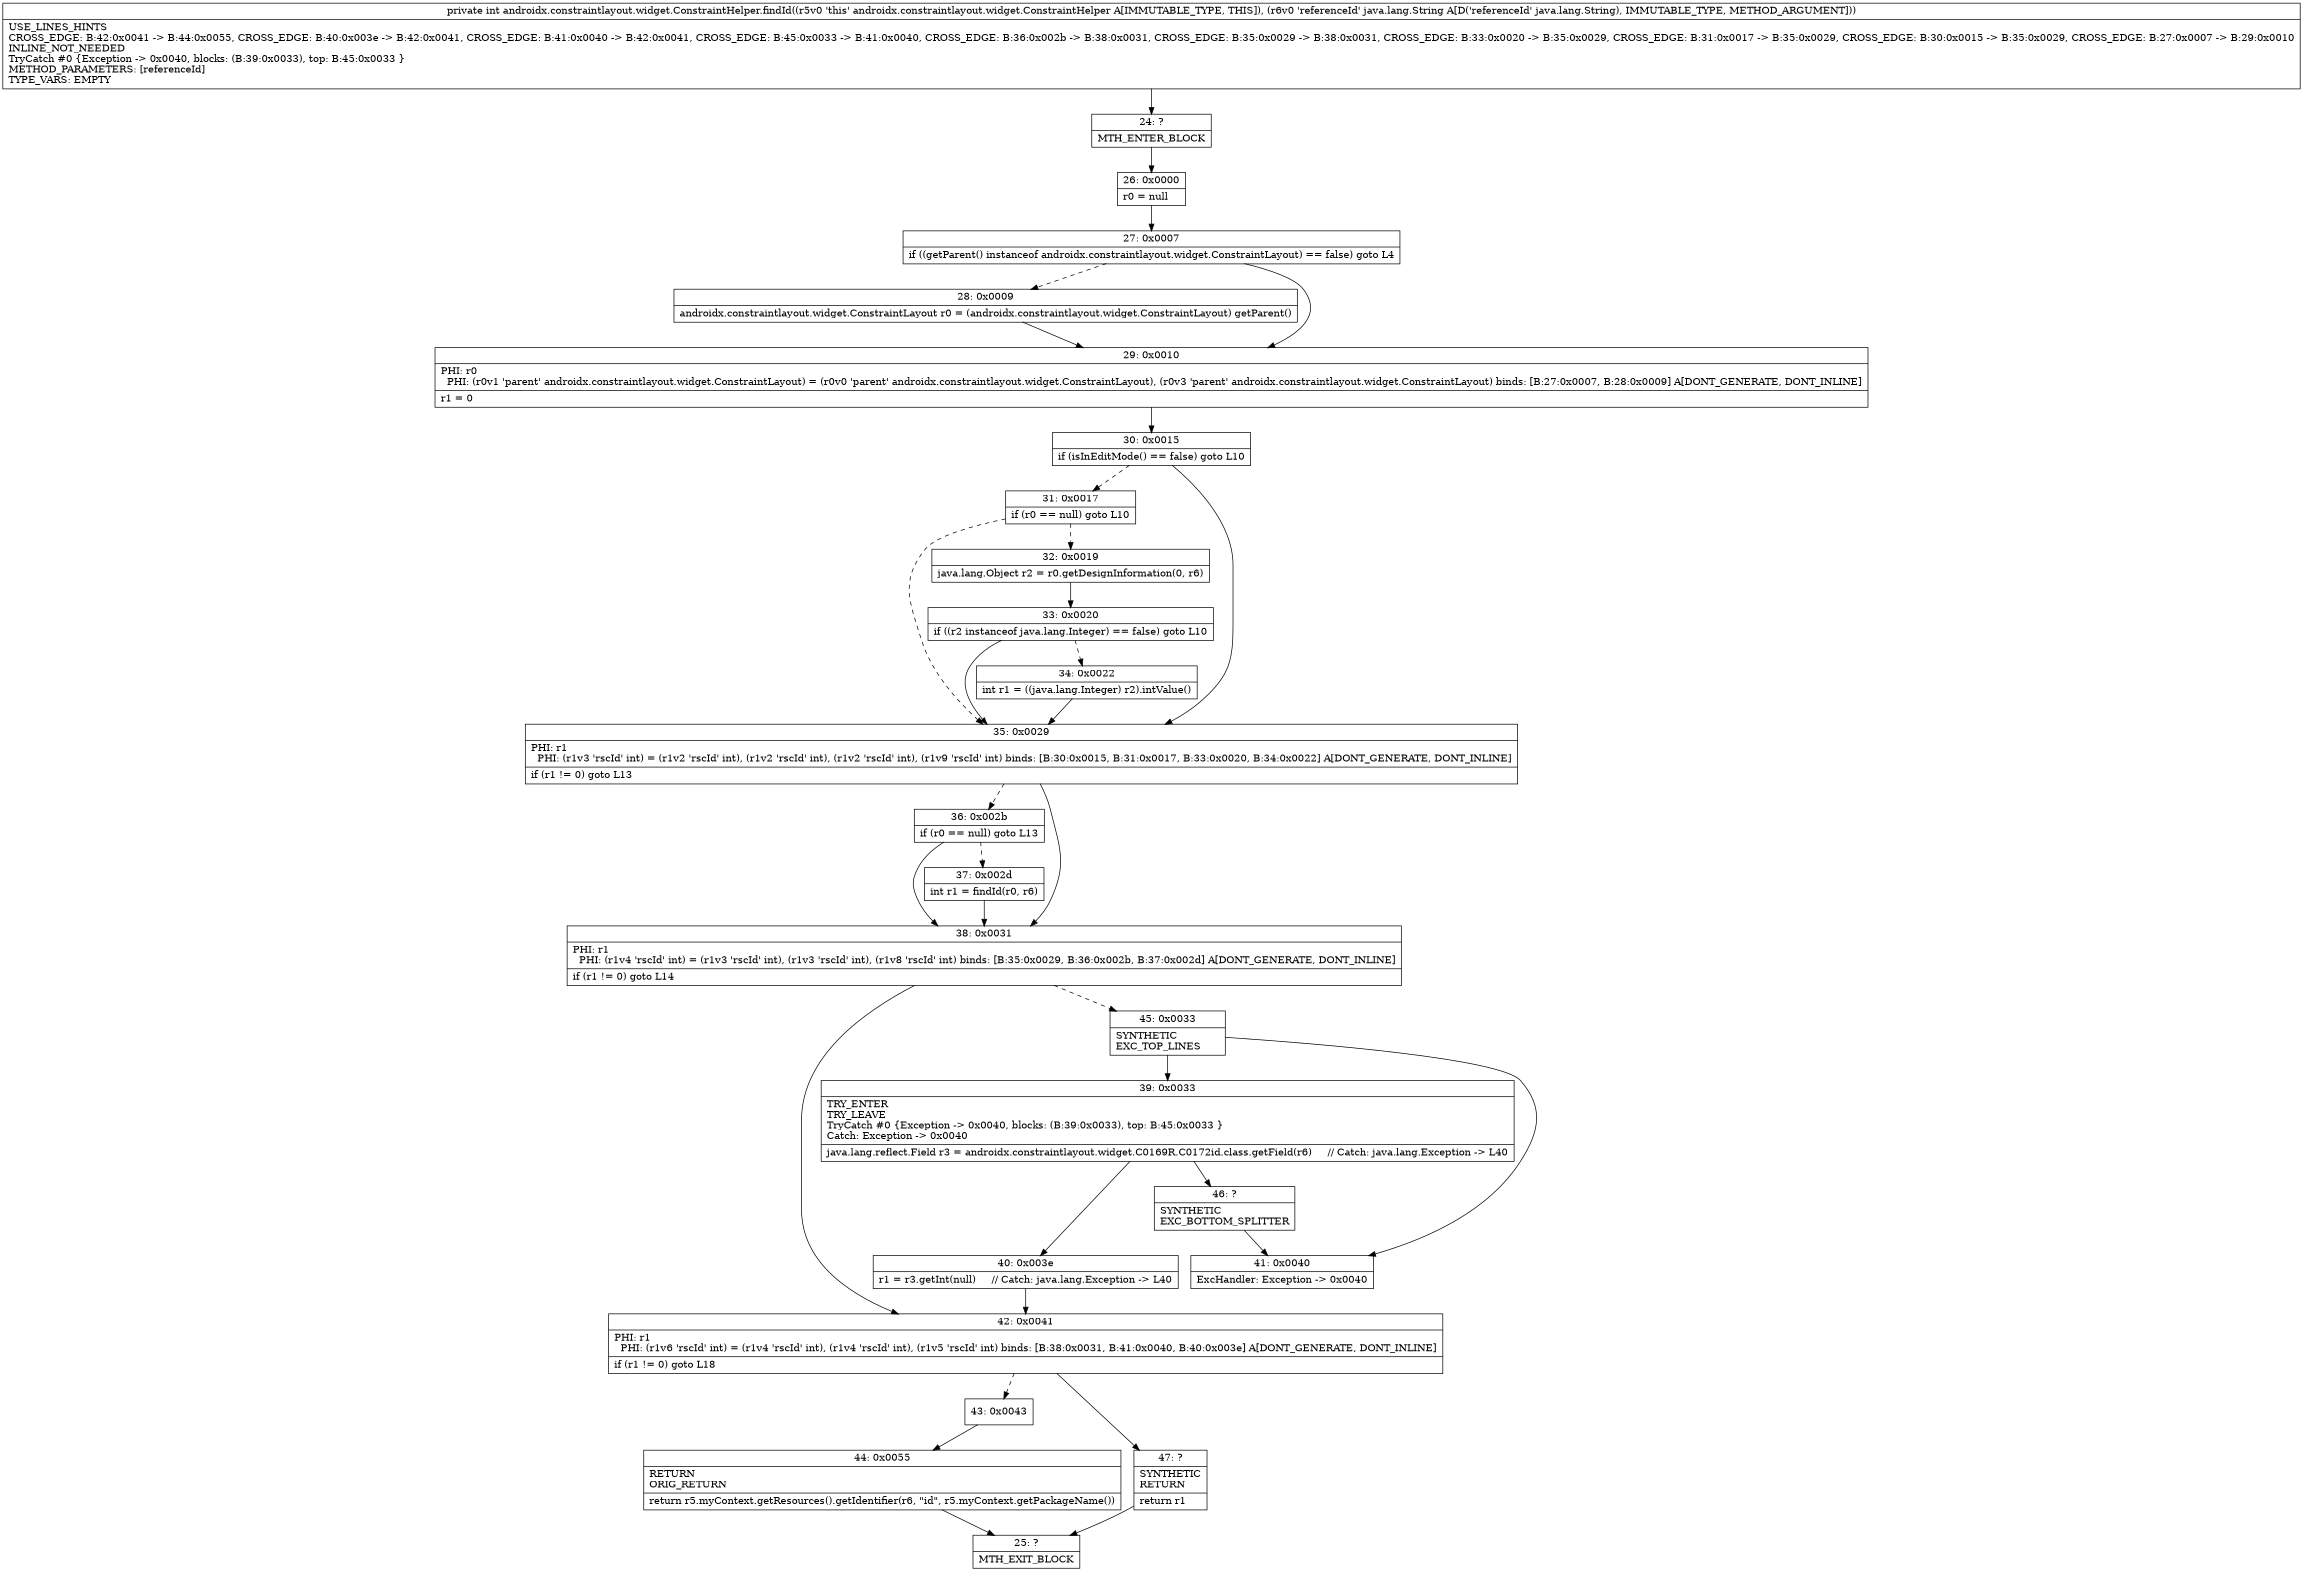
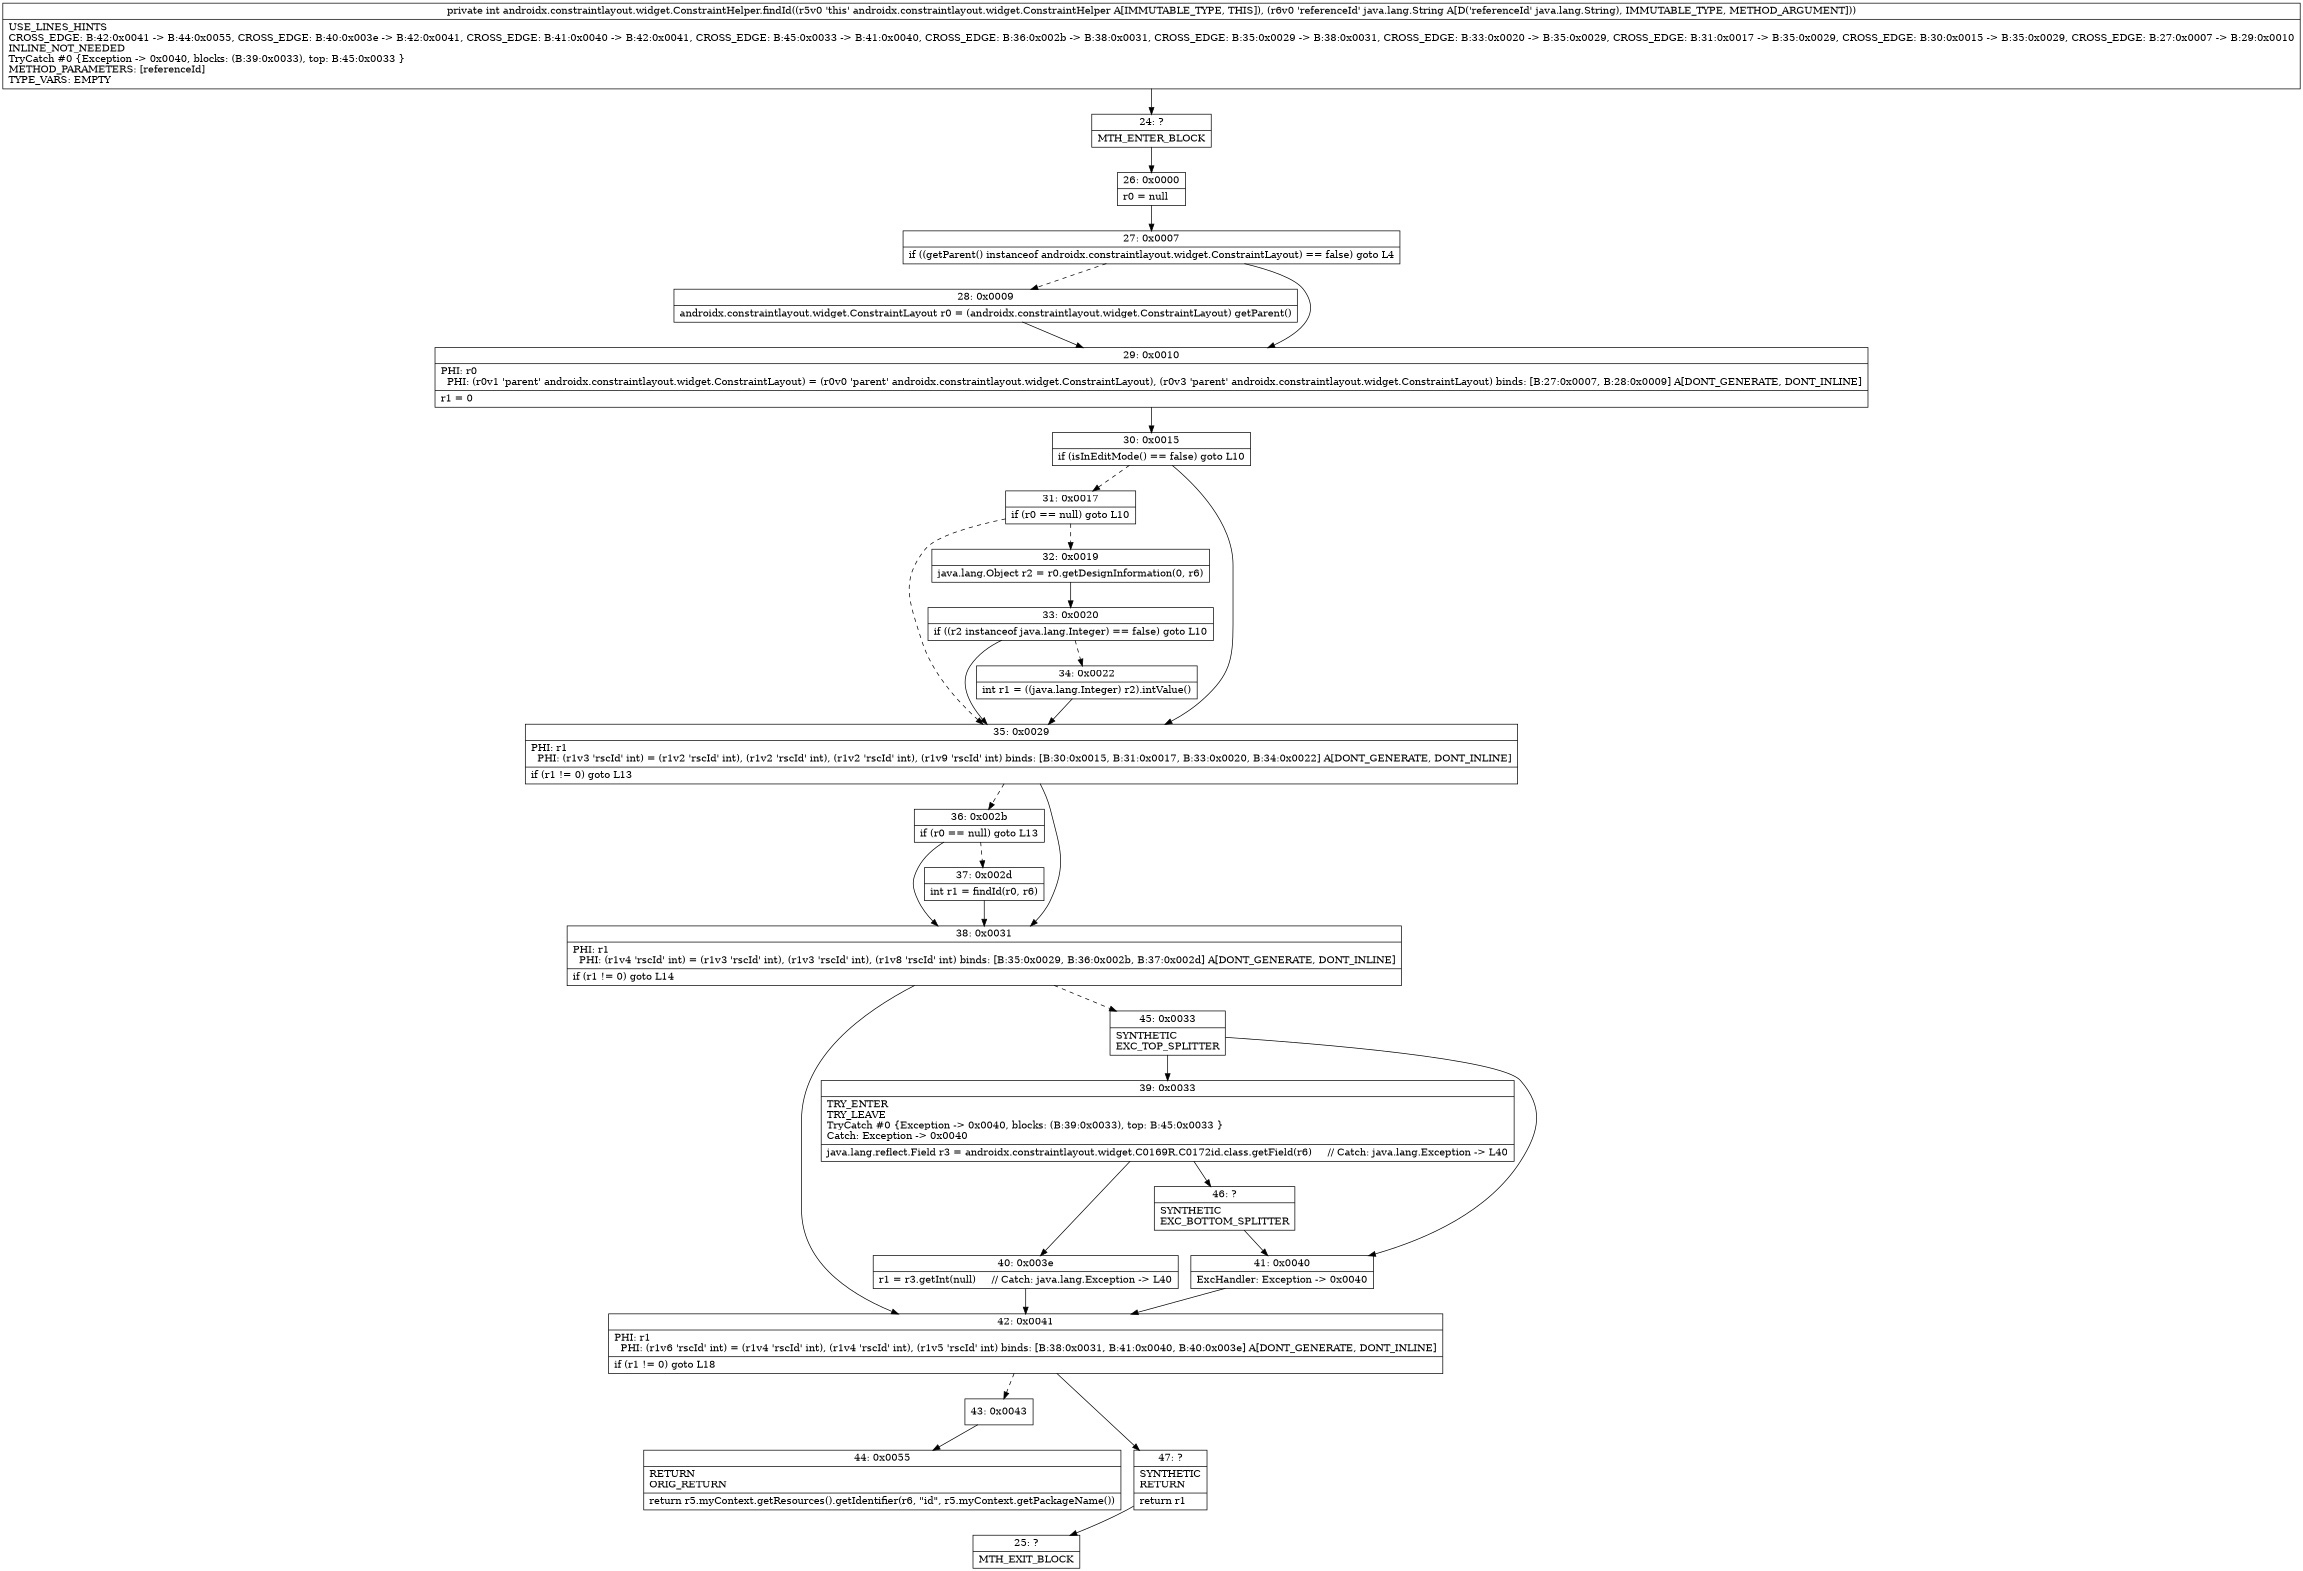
(1158, 1046) -> (1168, 1046)
none -> (1182, 1300)
(965, 1521) -> none
